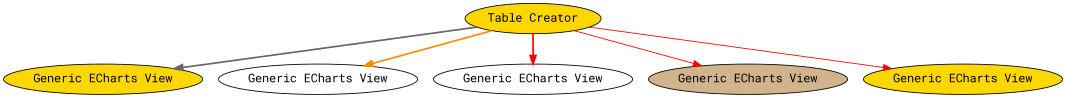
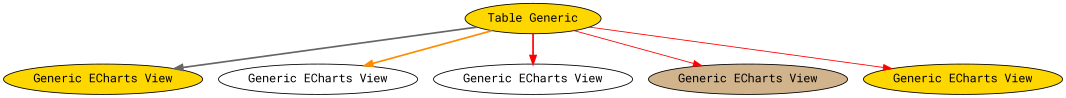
(533, 19) -> (533, 19)
